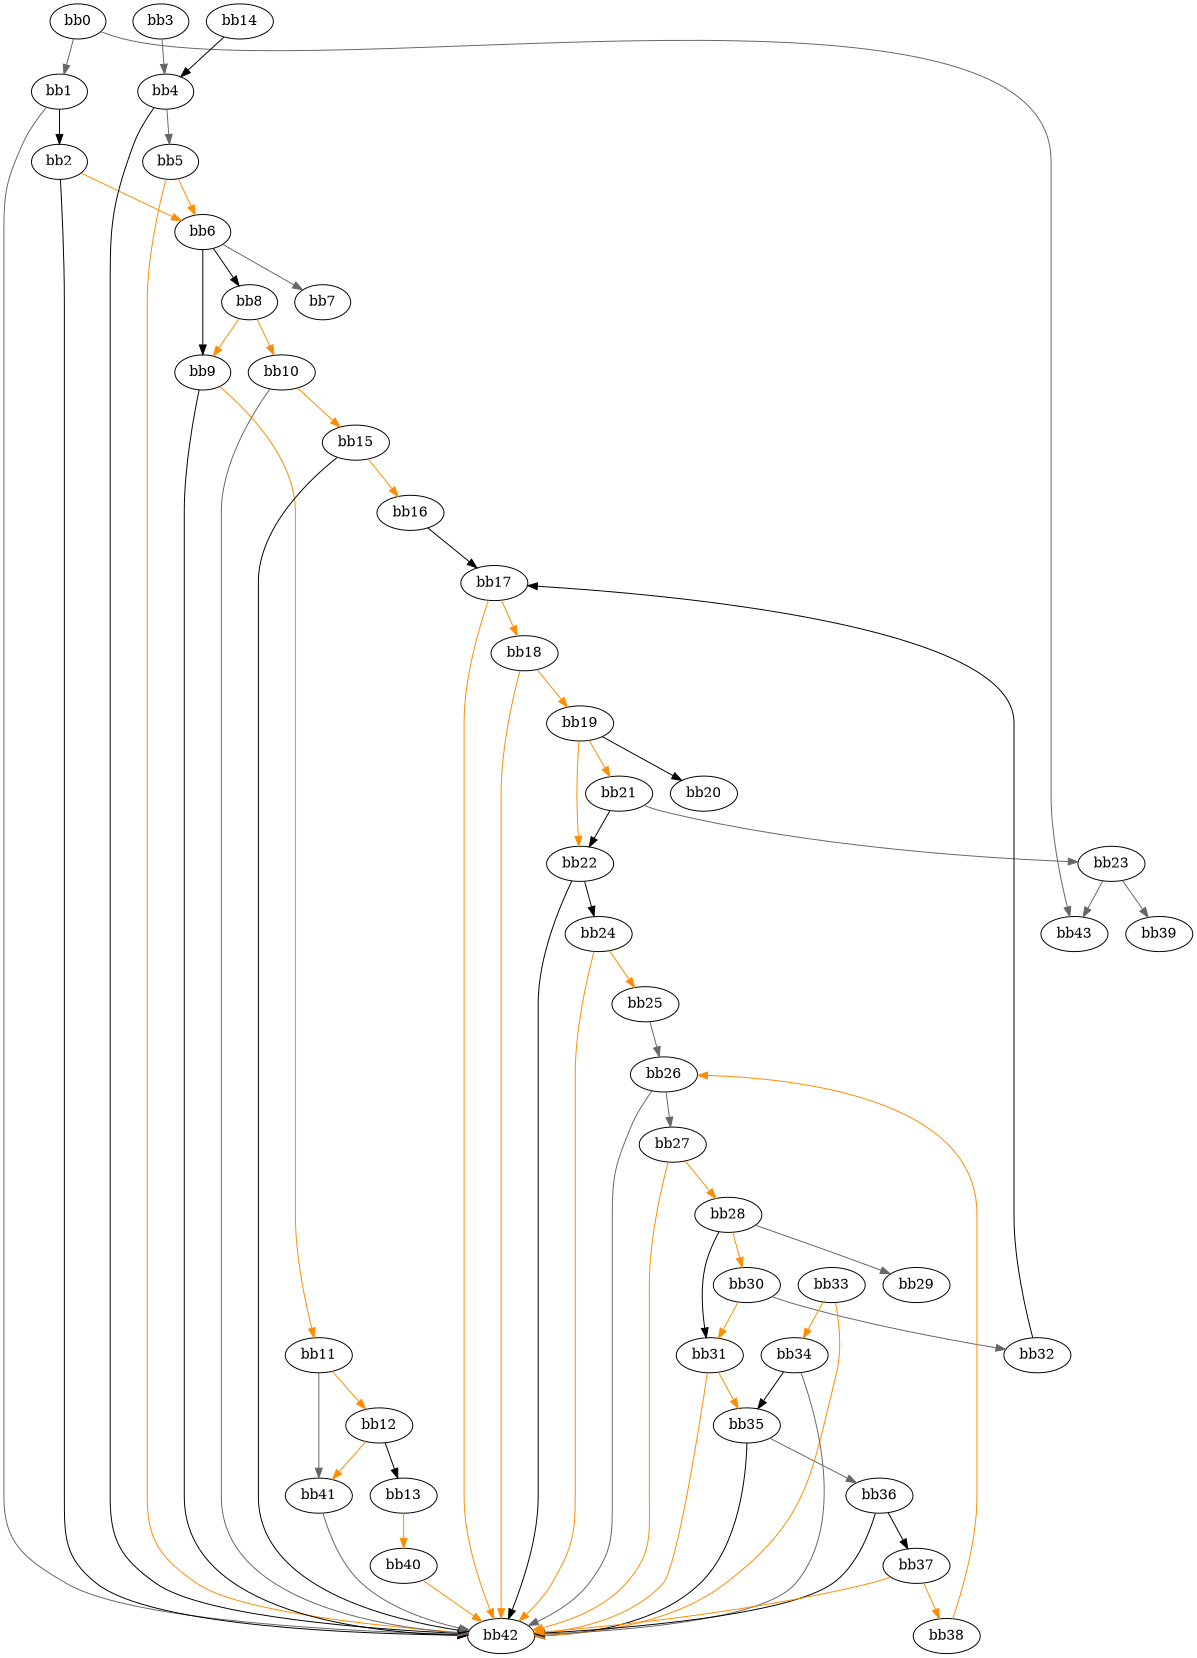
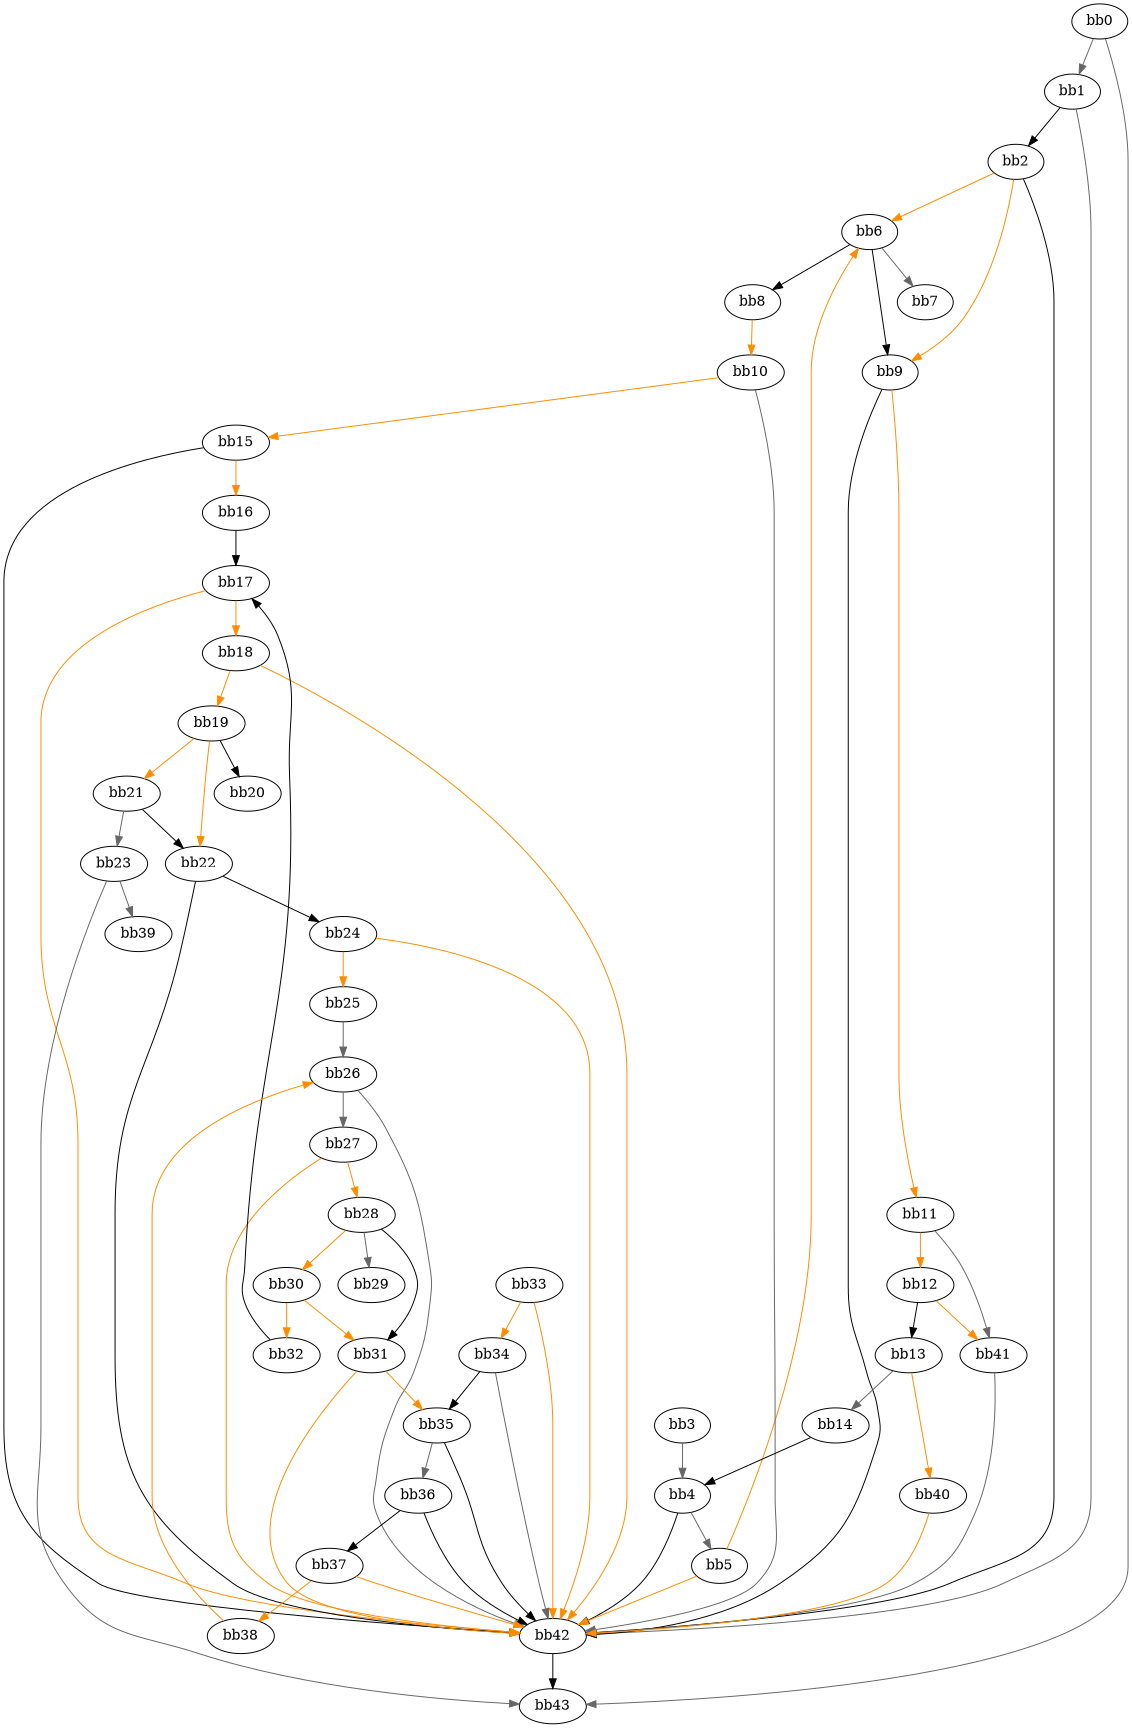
(229, 333) -> (986, 279)
(883, 1326) -> (287, 1315)
none -> (877, 1385)
none -> (553, 1666)
